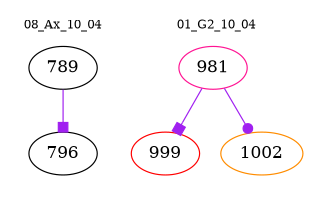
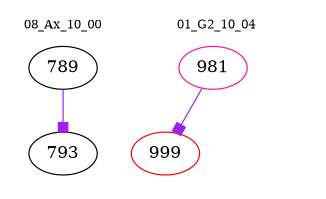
(63, 26) -> (63, 26)
(63, 154) -> (63, 154)
(262, 154) -> none
